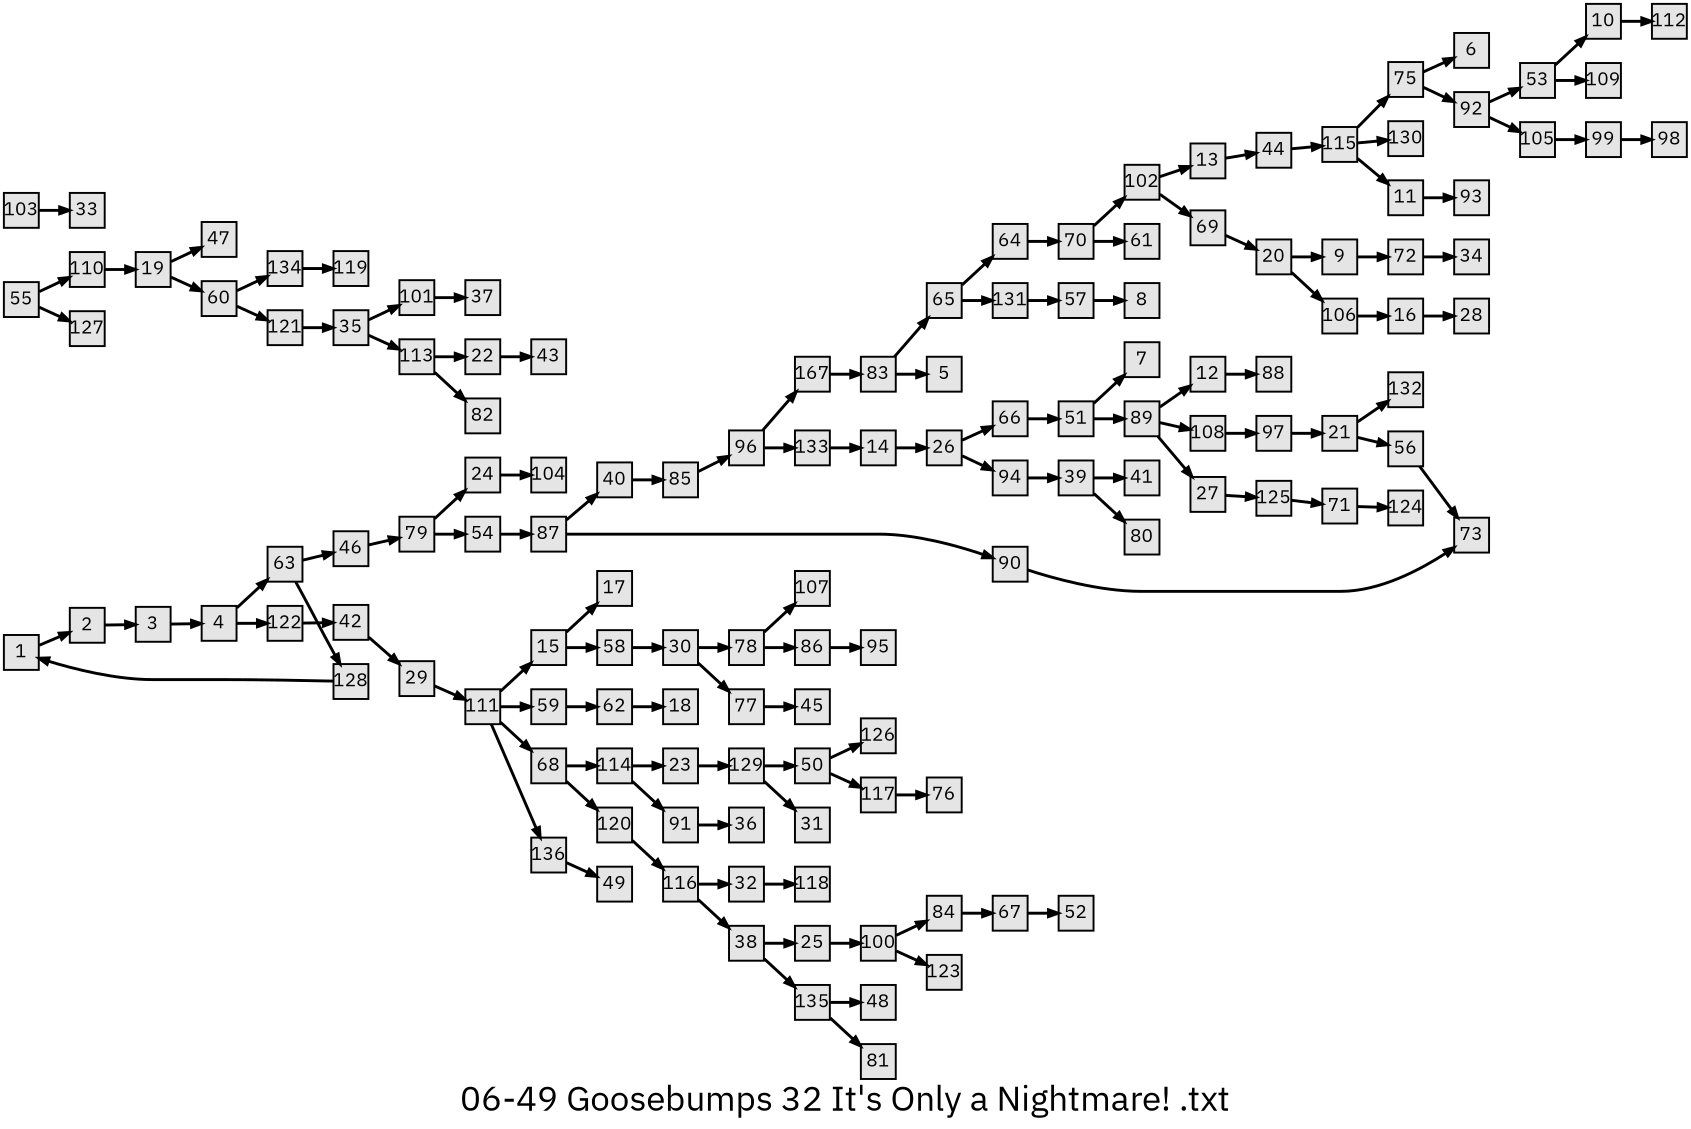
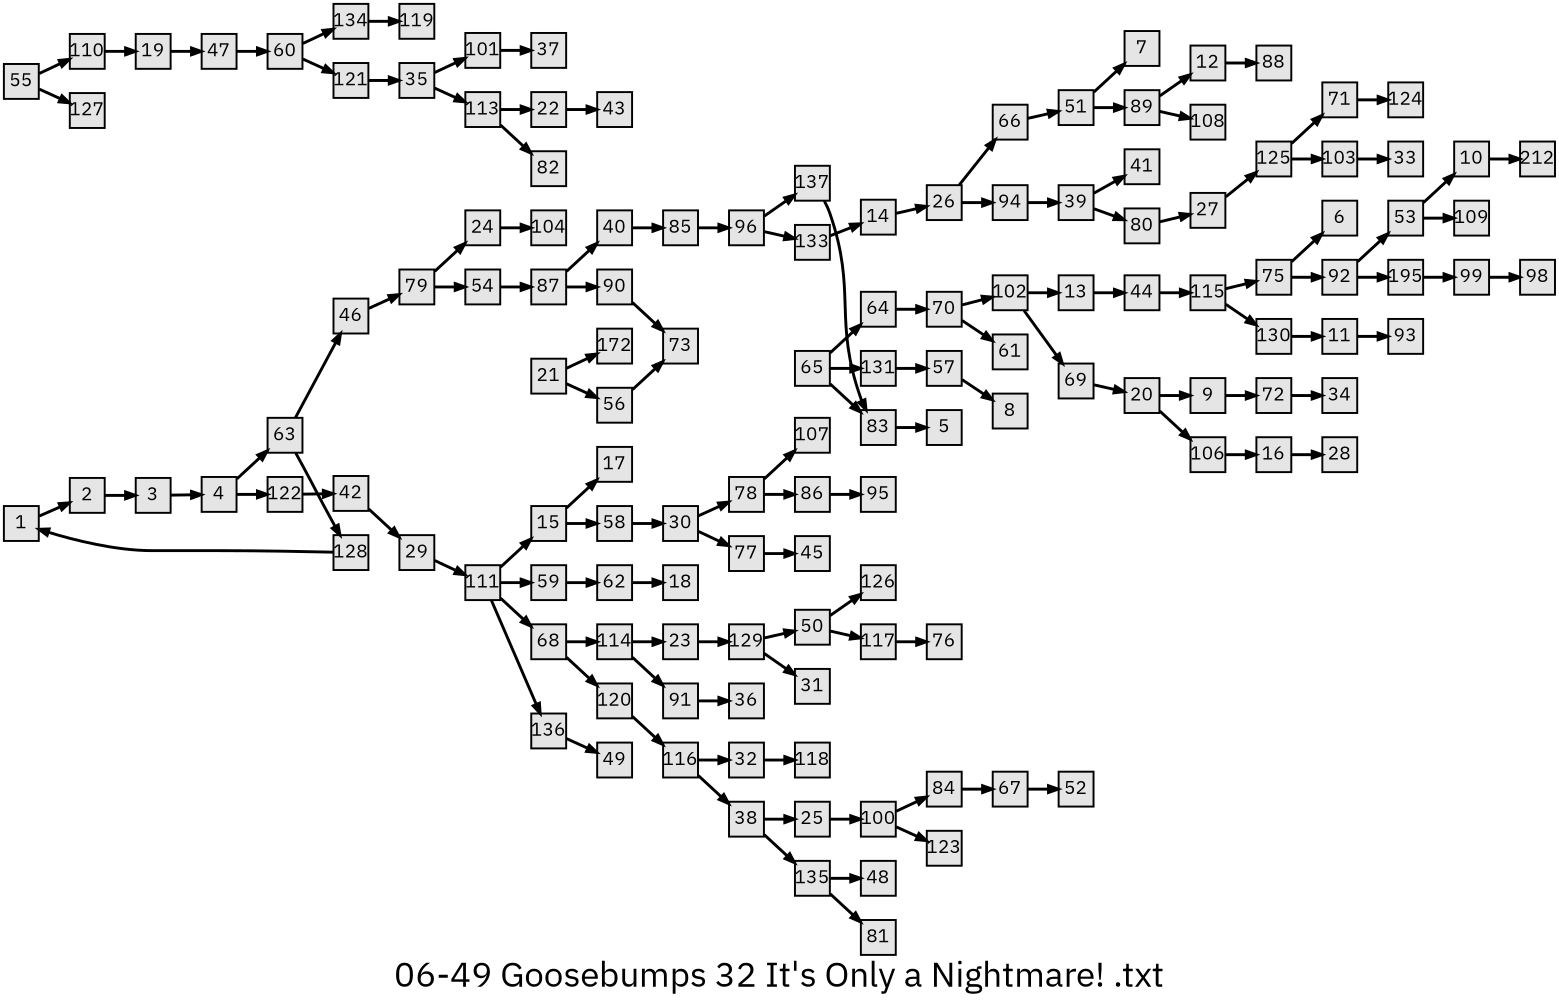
(1669, 21) -> (1538, 159)
(1538, 140) -> (1406, 277)
none -> (1302, 159)
(1369, 168) -> (1302, 336)
(181, 282) -> (247, 51)
(908, 341) -> (842, 395)
(812, 374) -> (812, 183)
(1406, 390) -> (615, 346)
(1274, 433) -> none
(1172, 453) -> (1170, 219)
